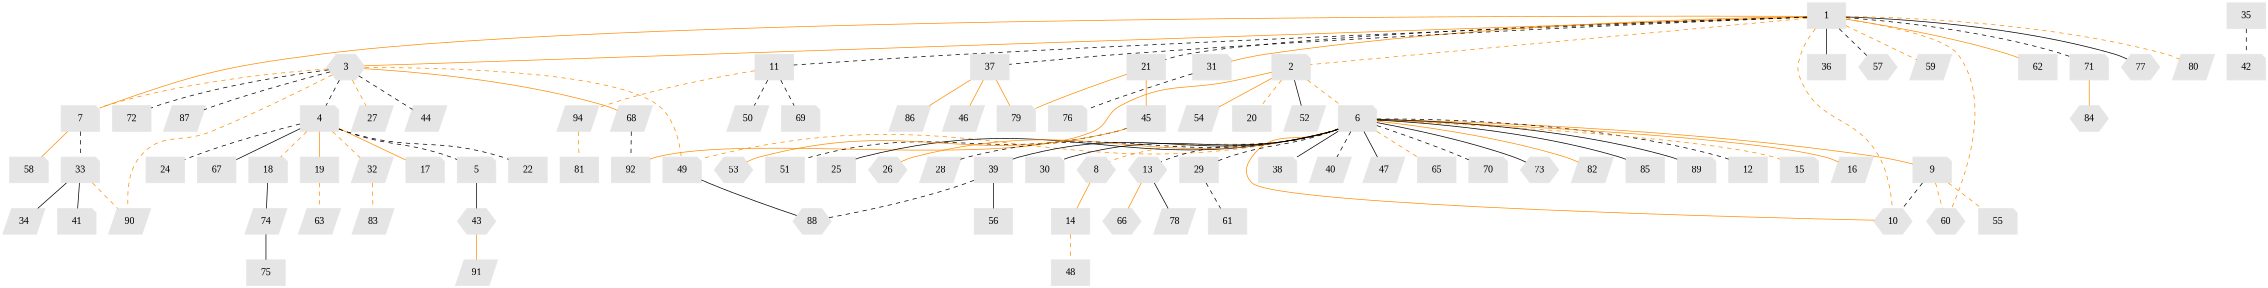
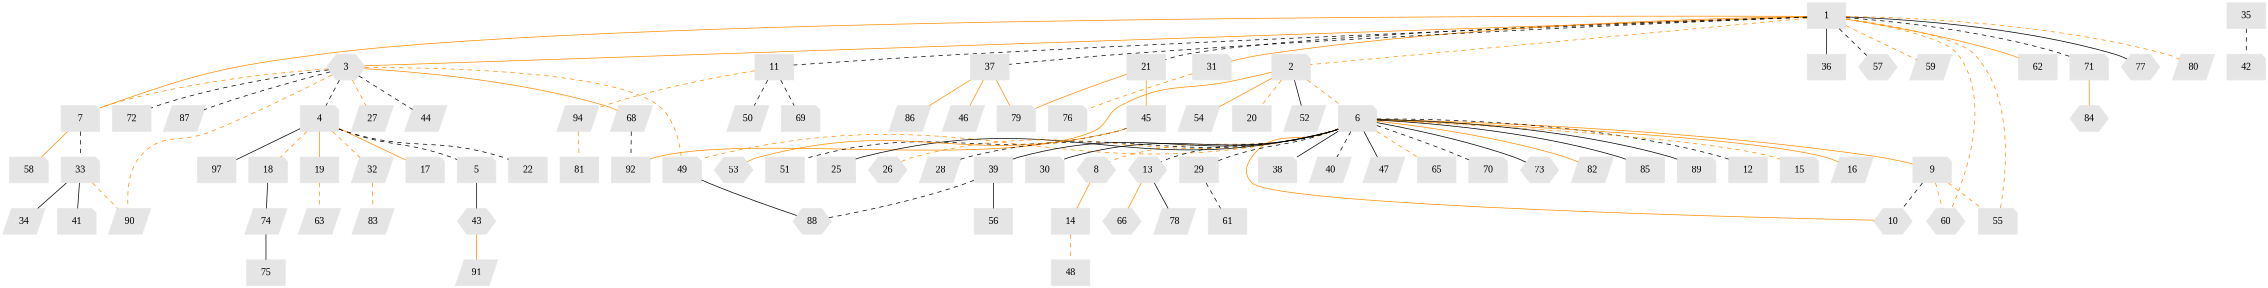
(1139, 91) -> (1139, 91)
(1838, 119) -> (1982, 65)
(1119, 144) -> (1119, 144)
(165, 170) -> none
(217, 170) -> (217, 170)
